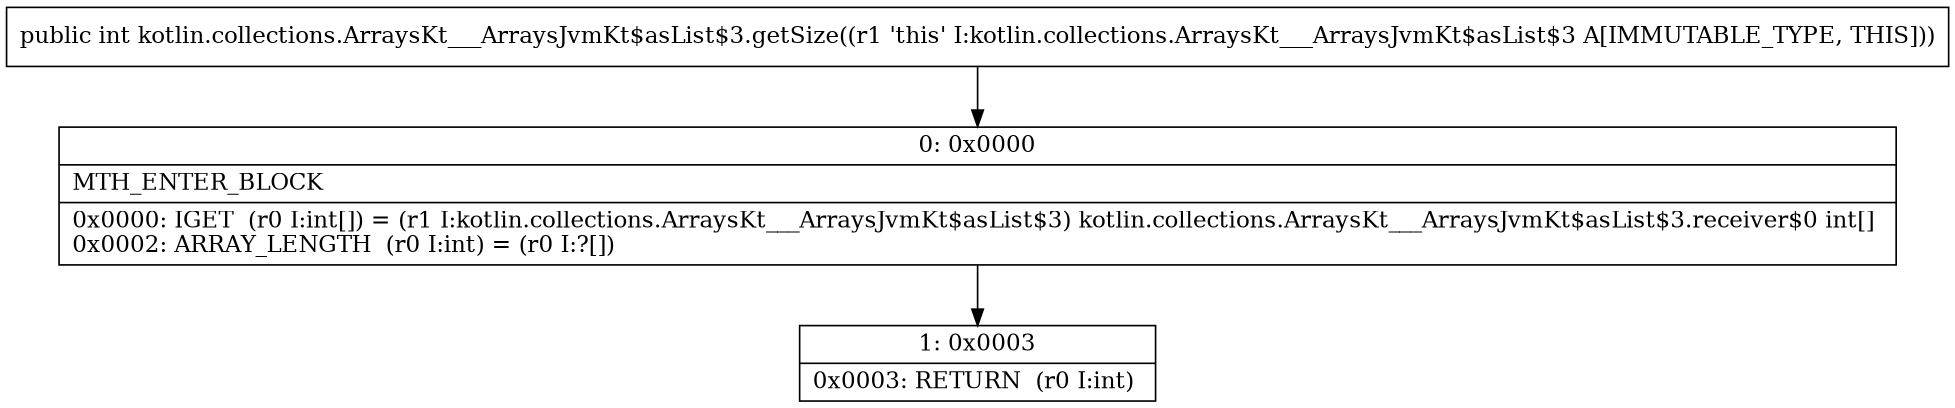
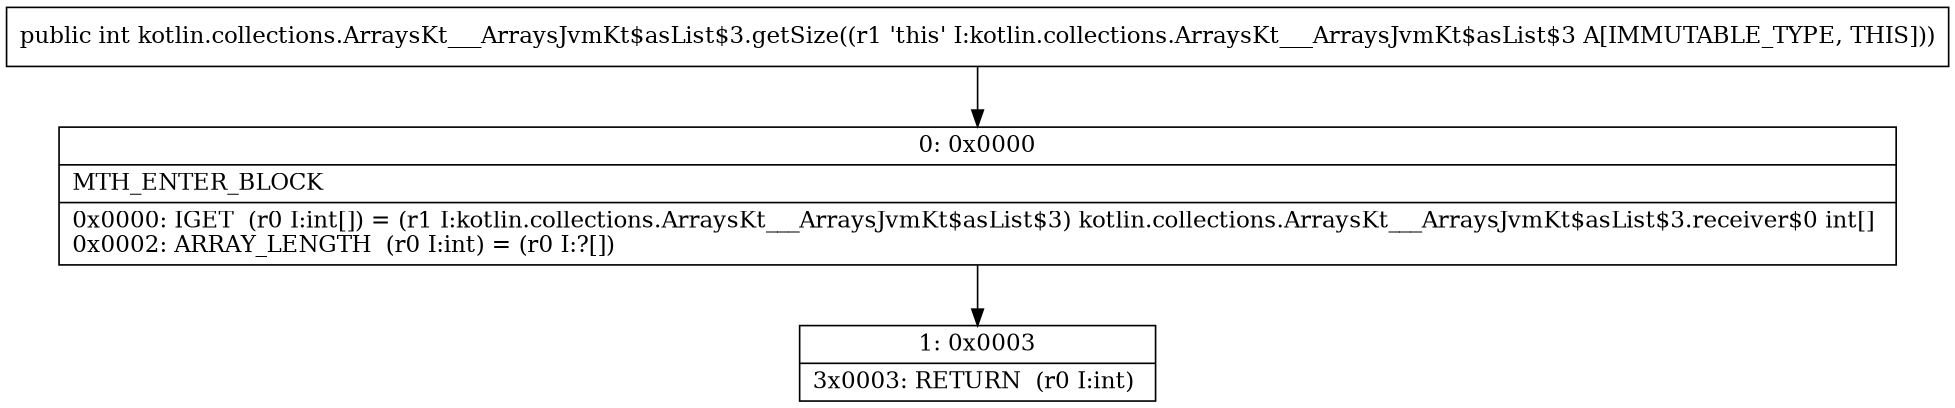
(978, 381) -> (978, 381)
